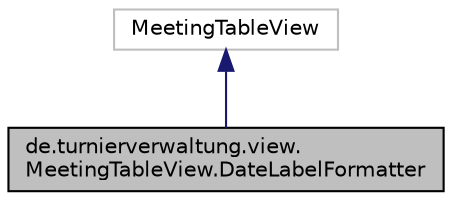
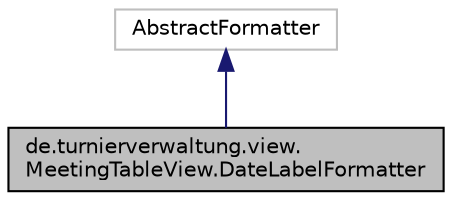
(226, 30) -> (226, 30)
